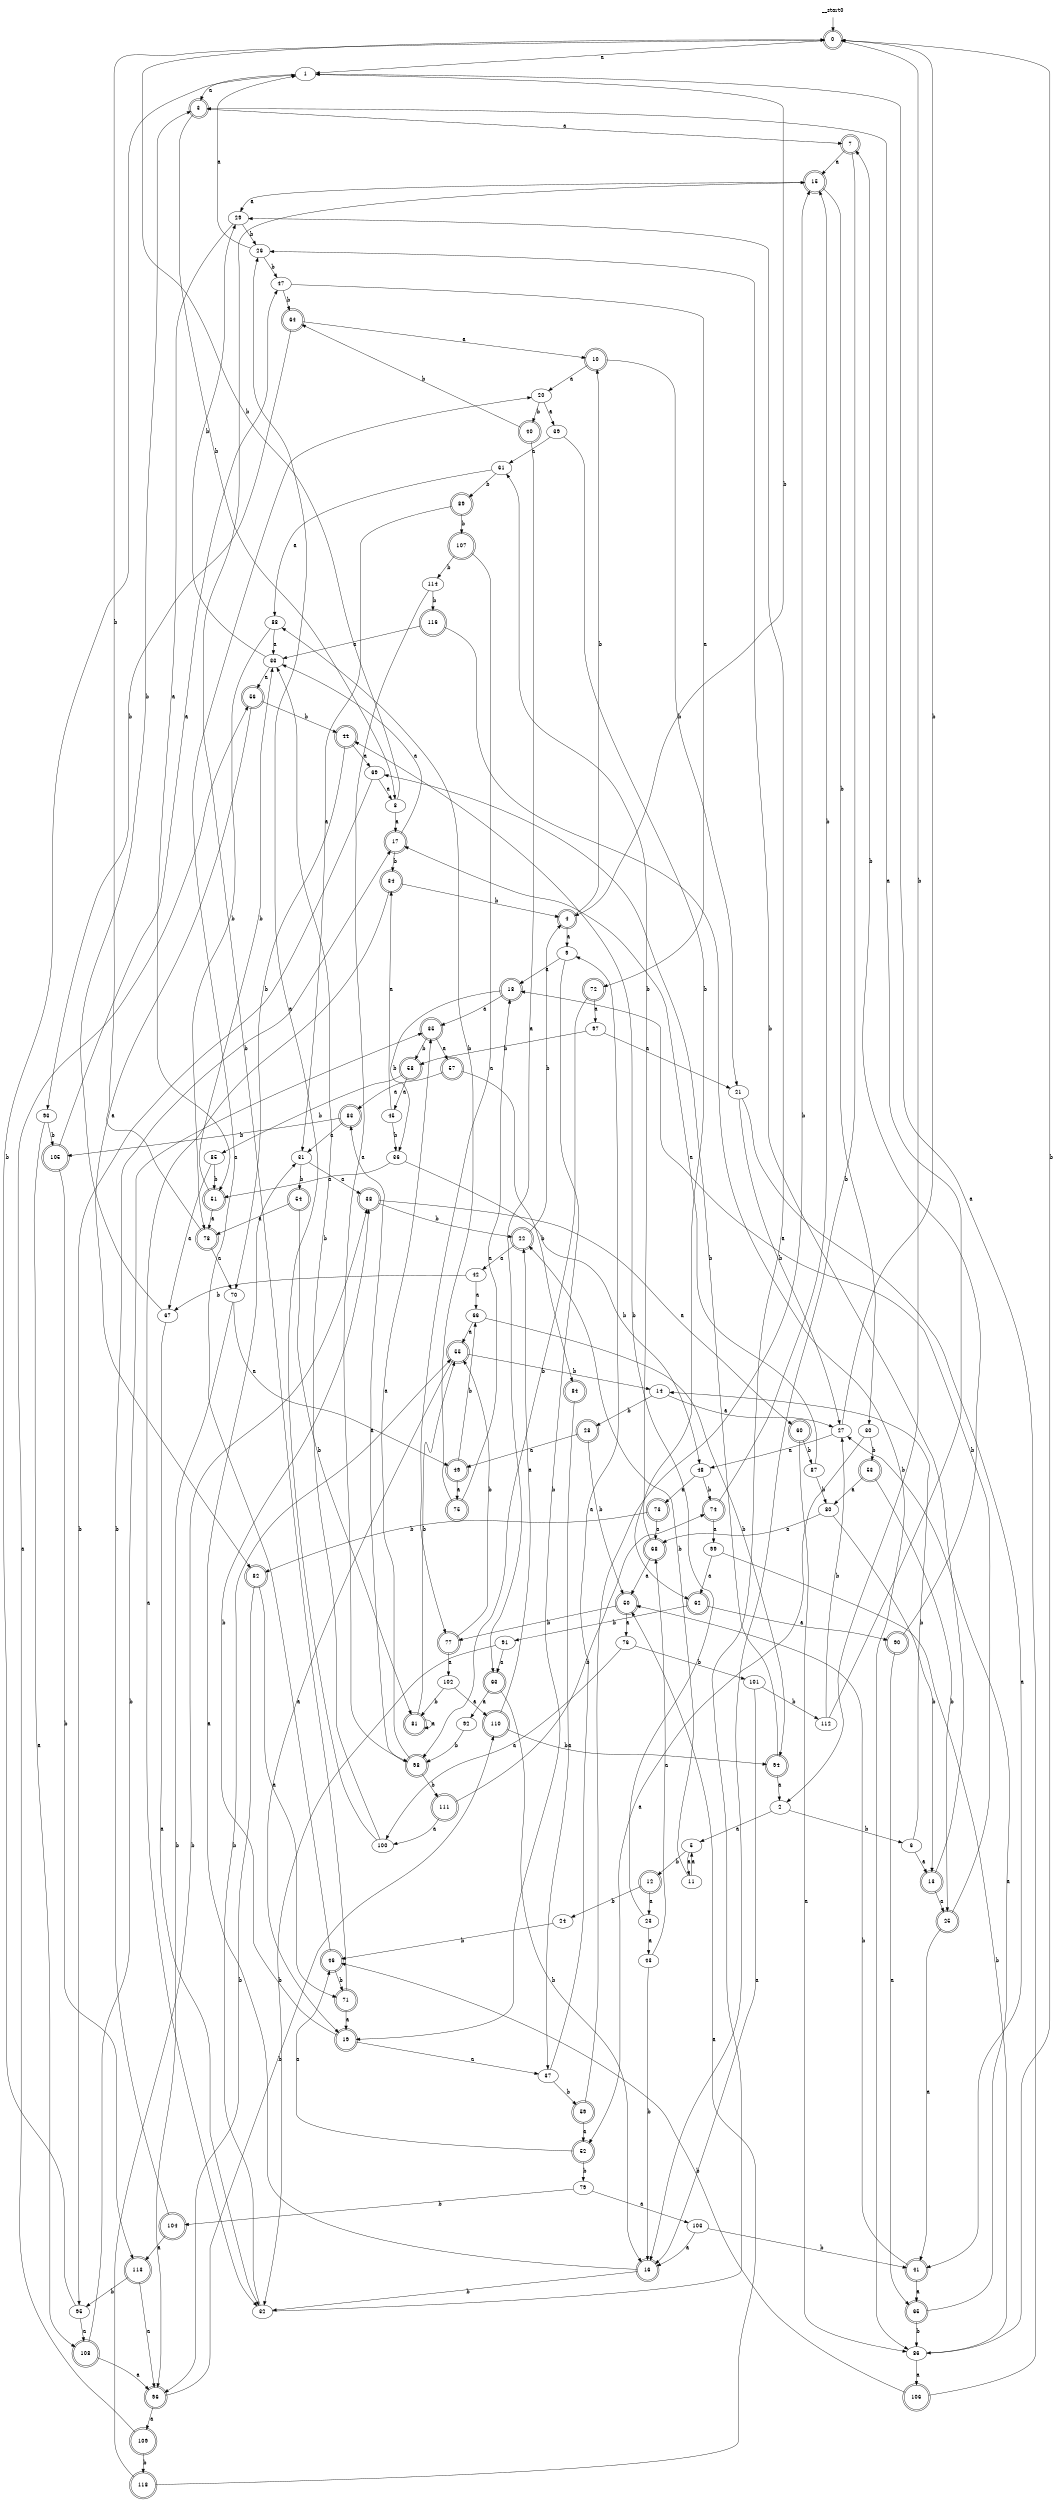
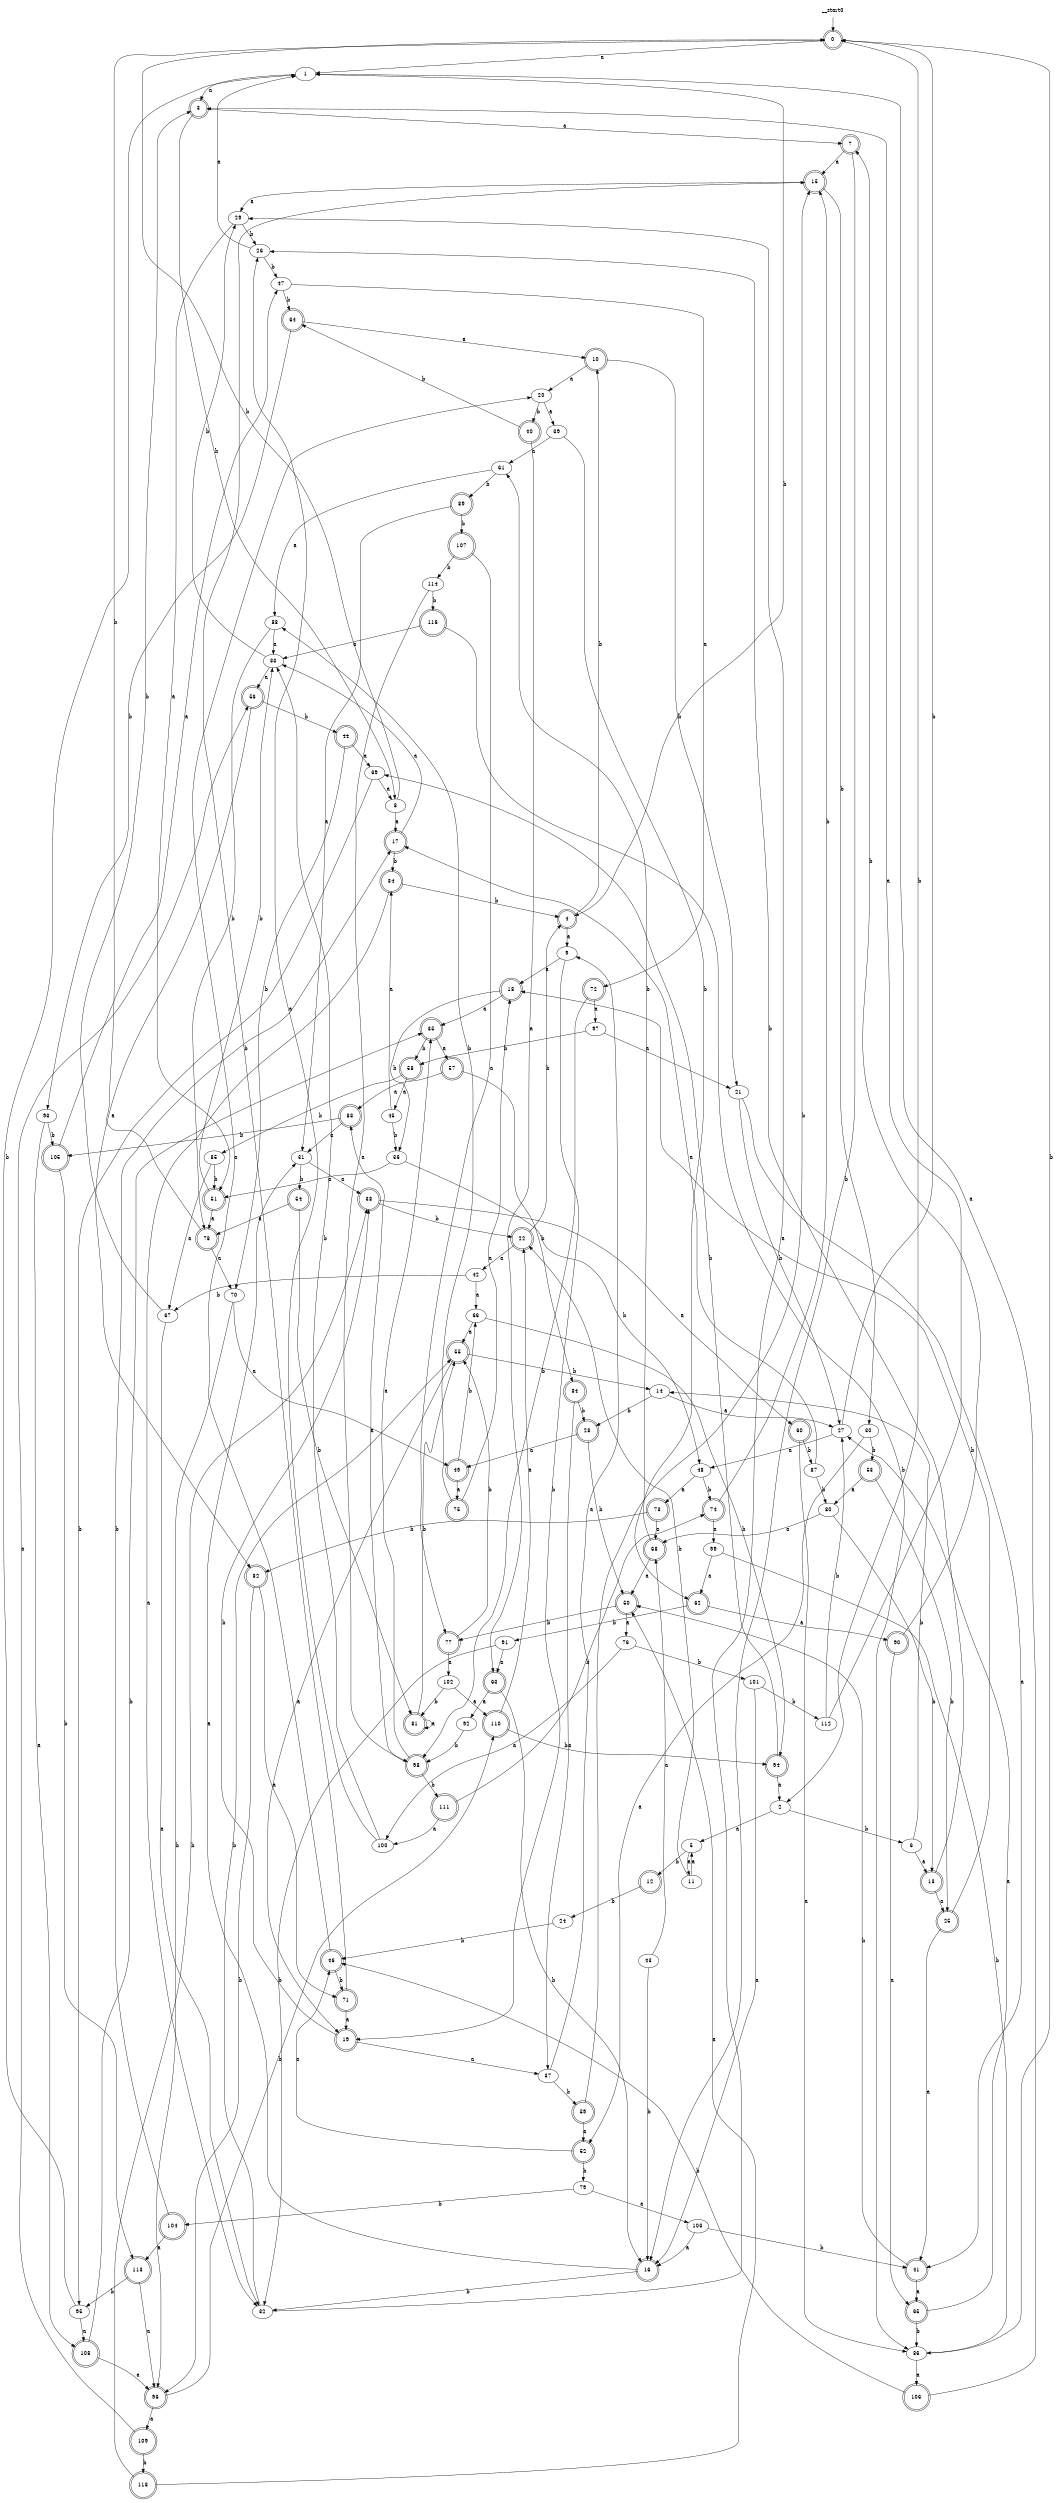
none -> (581, 1409)
(649, 1921) -> none
